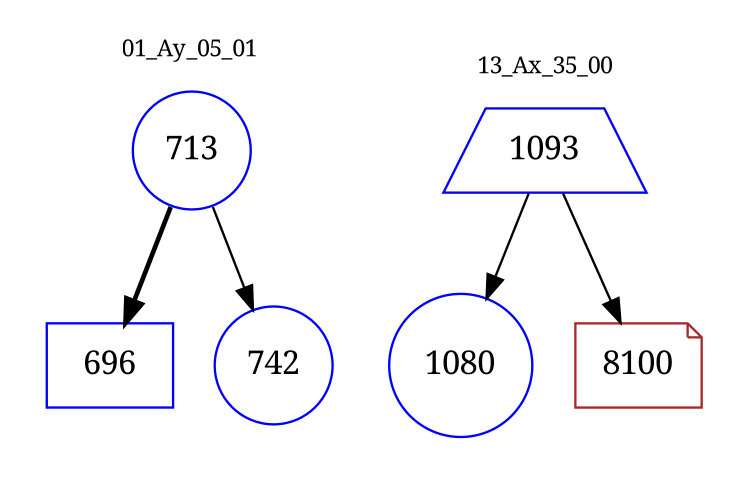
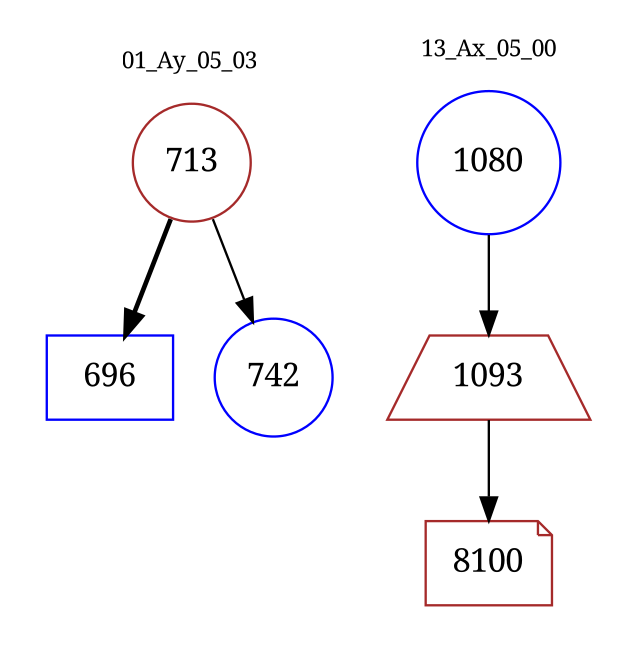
(189, 50) -> (189, 62)
(545, 67) -> (489, 50)
(192, 151) -> (192, 163)
(545, 151) -> (489, 378)
(512, 235) -> (489, 273)
